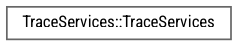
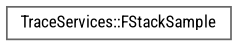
(119, 23) -> (119, 23)
